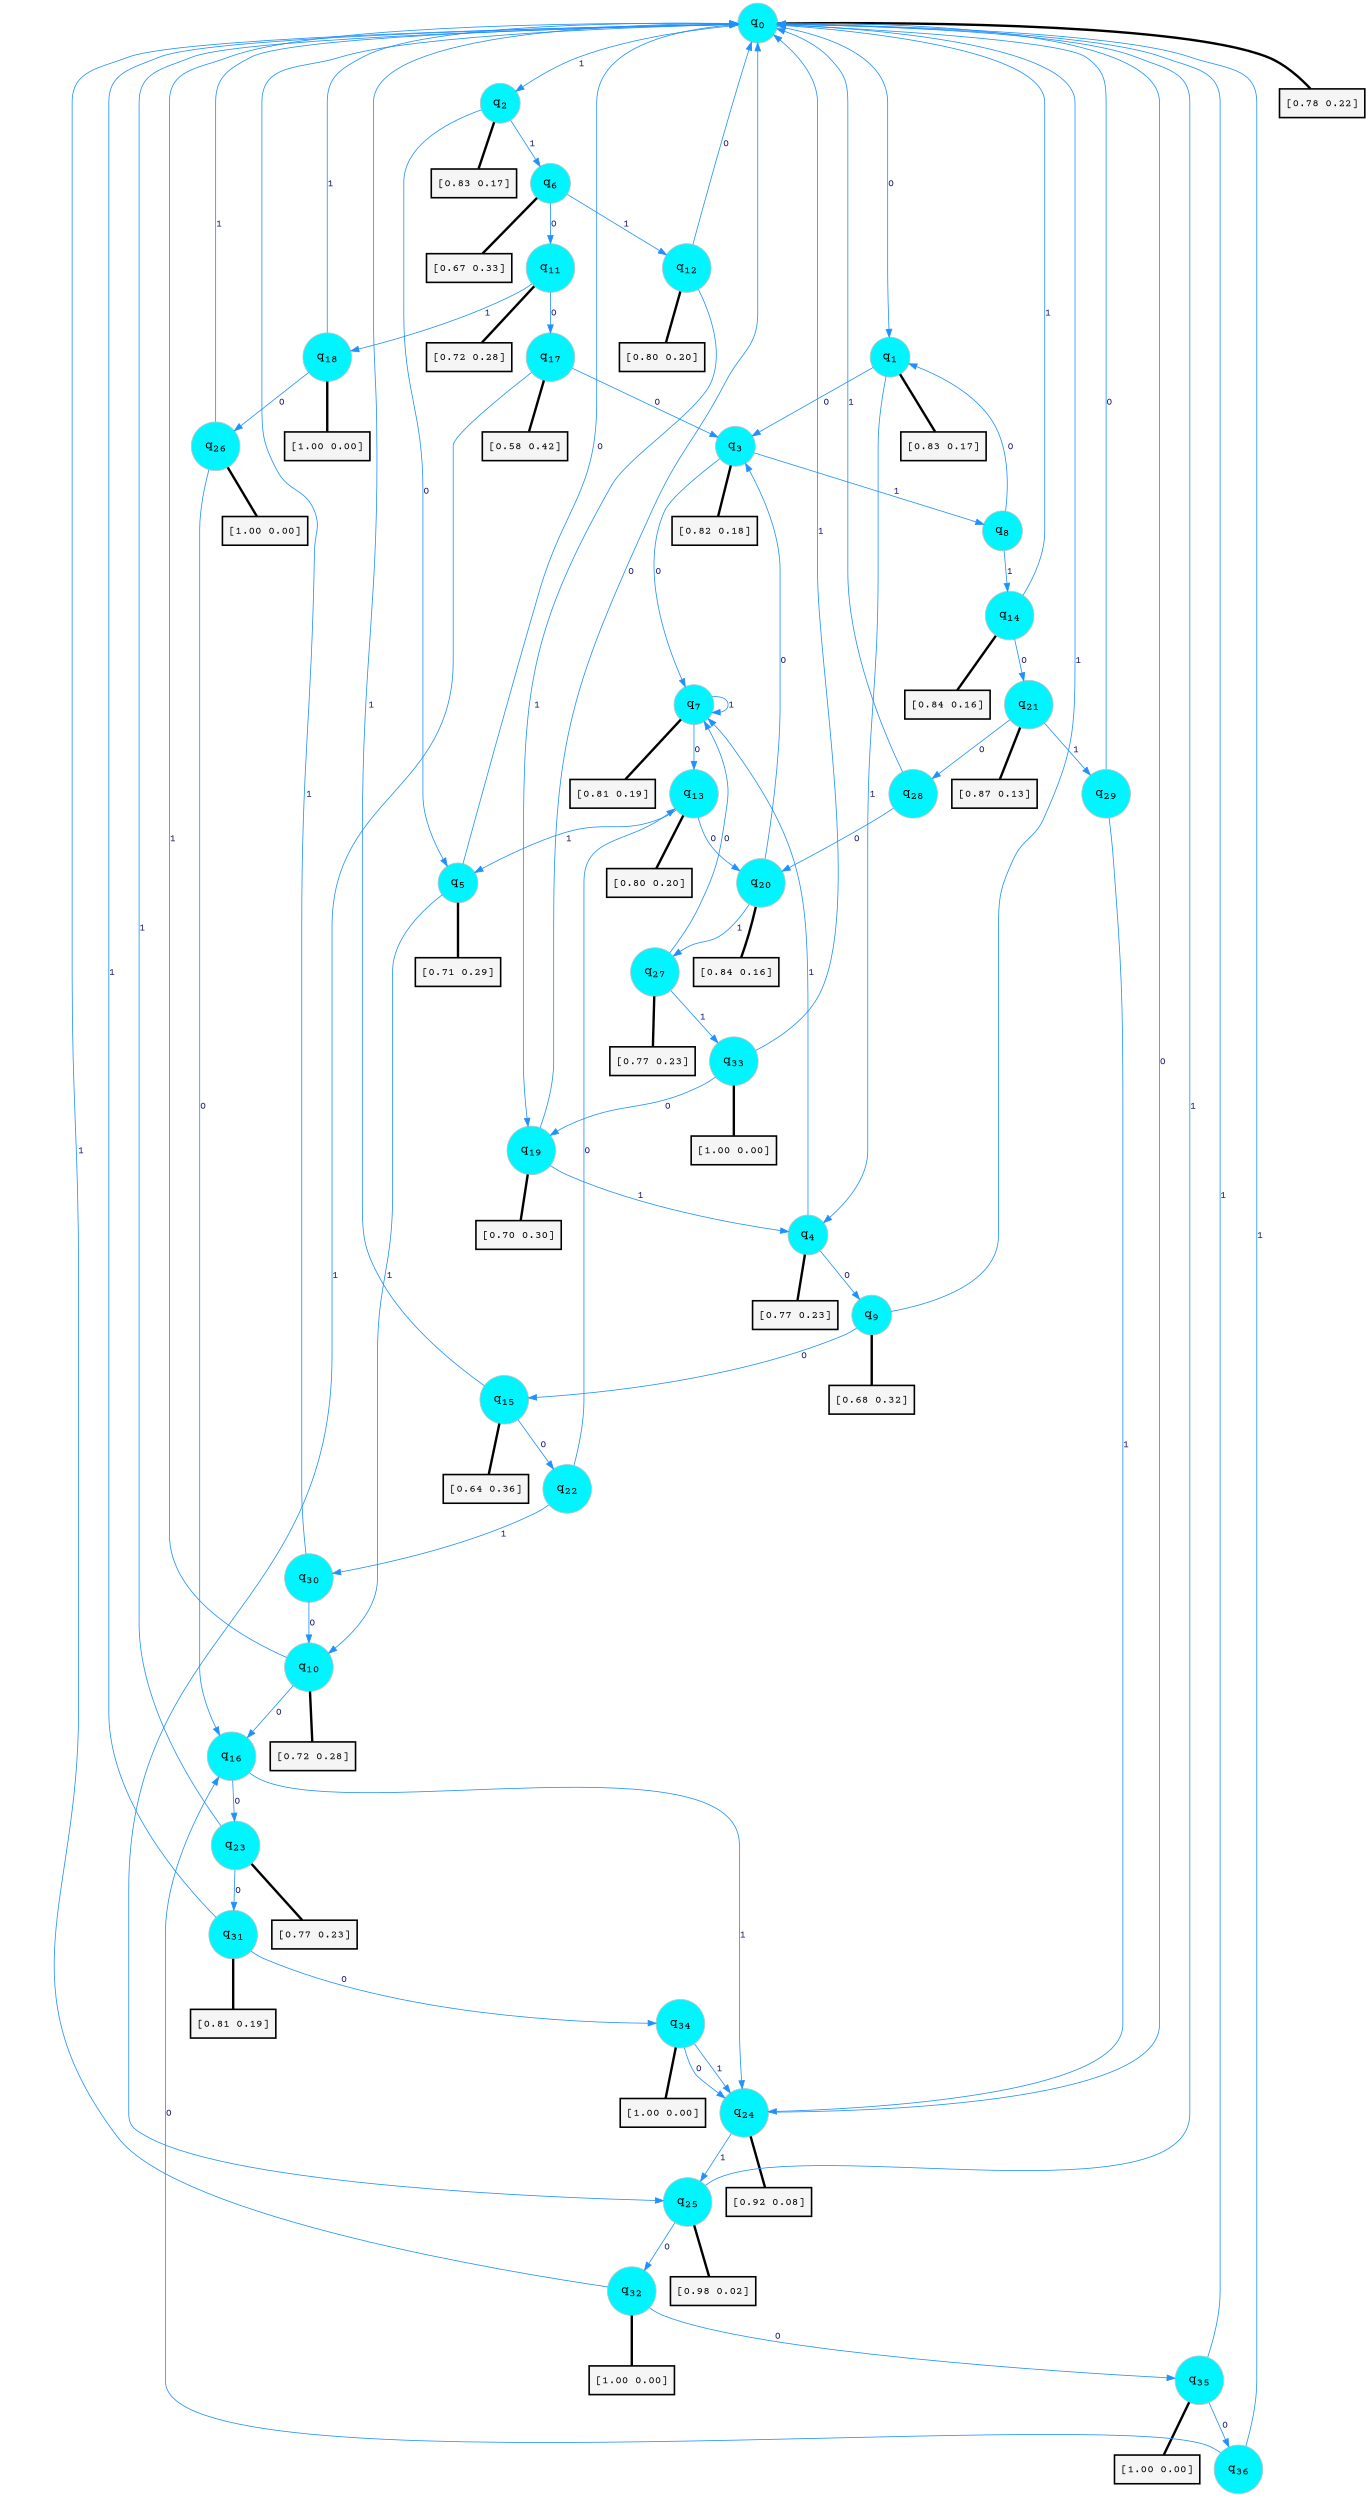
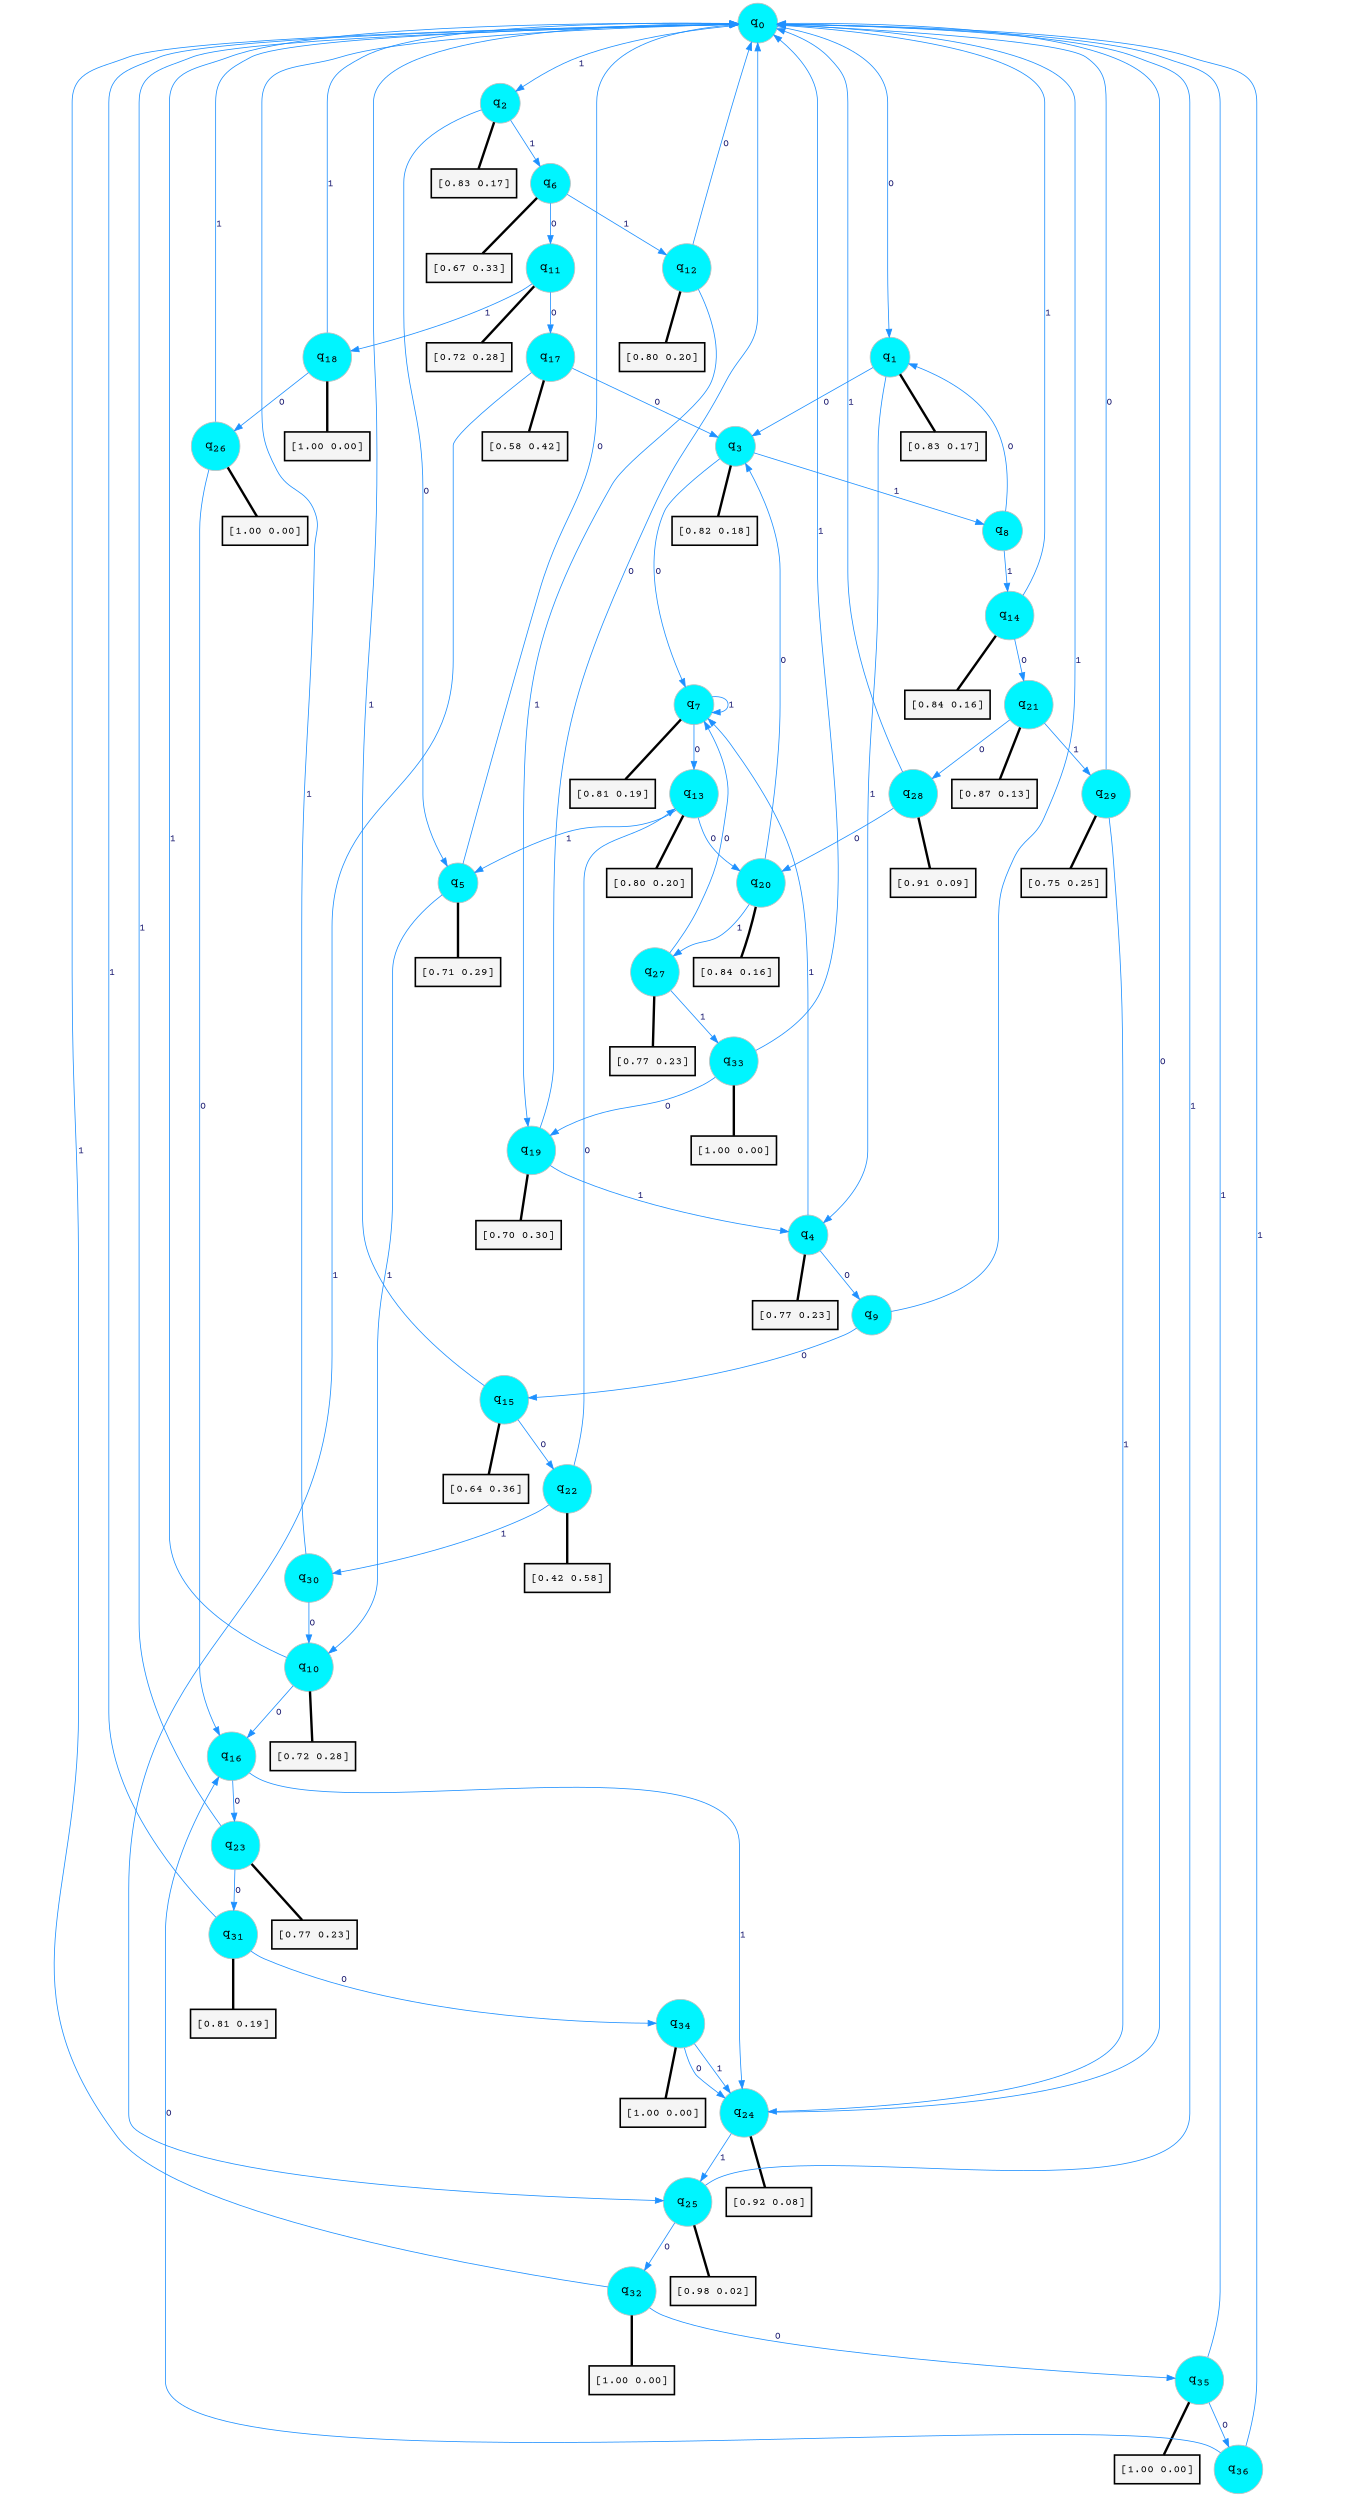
(1322, 103) -> none
none -> (933, 883)
none -> (1064, 883)
(872, 1400) -> none
none -> (567, 1578)
